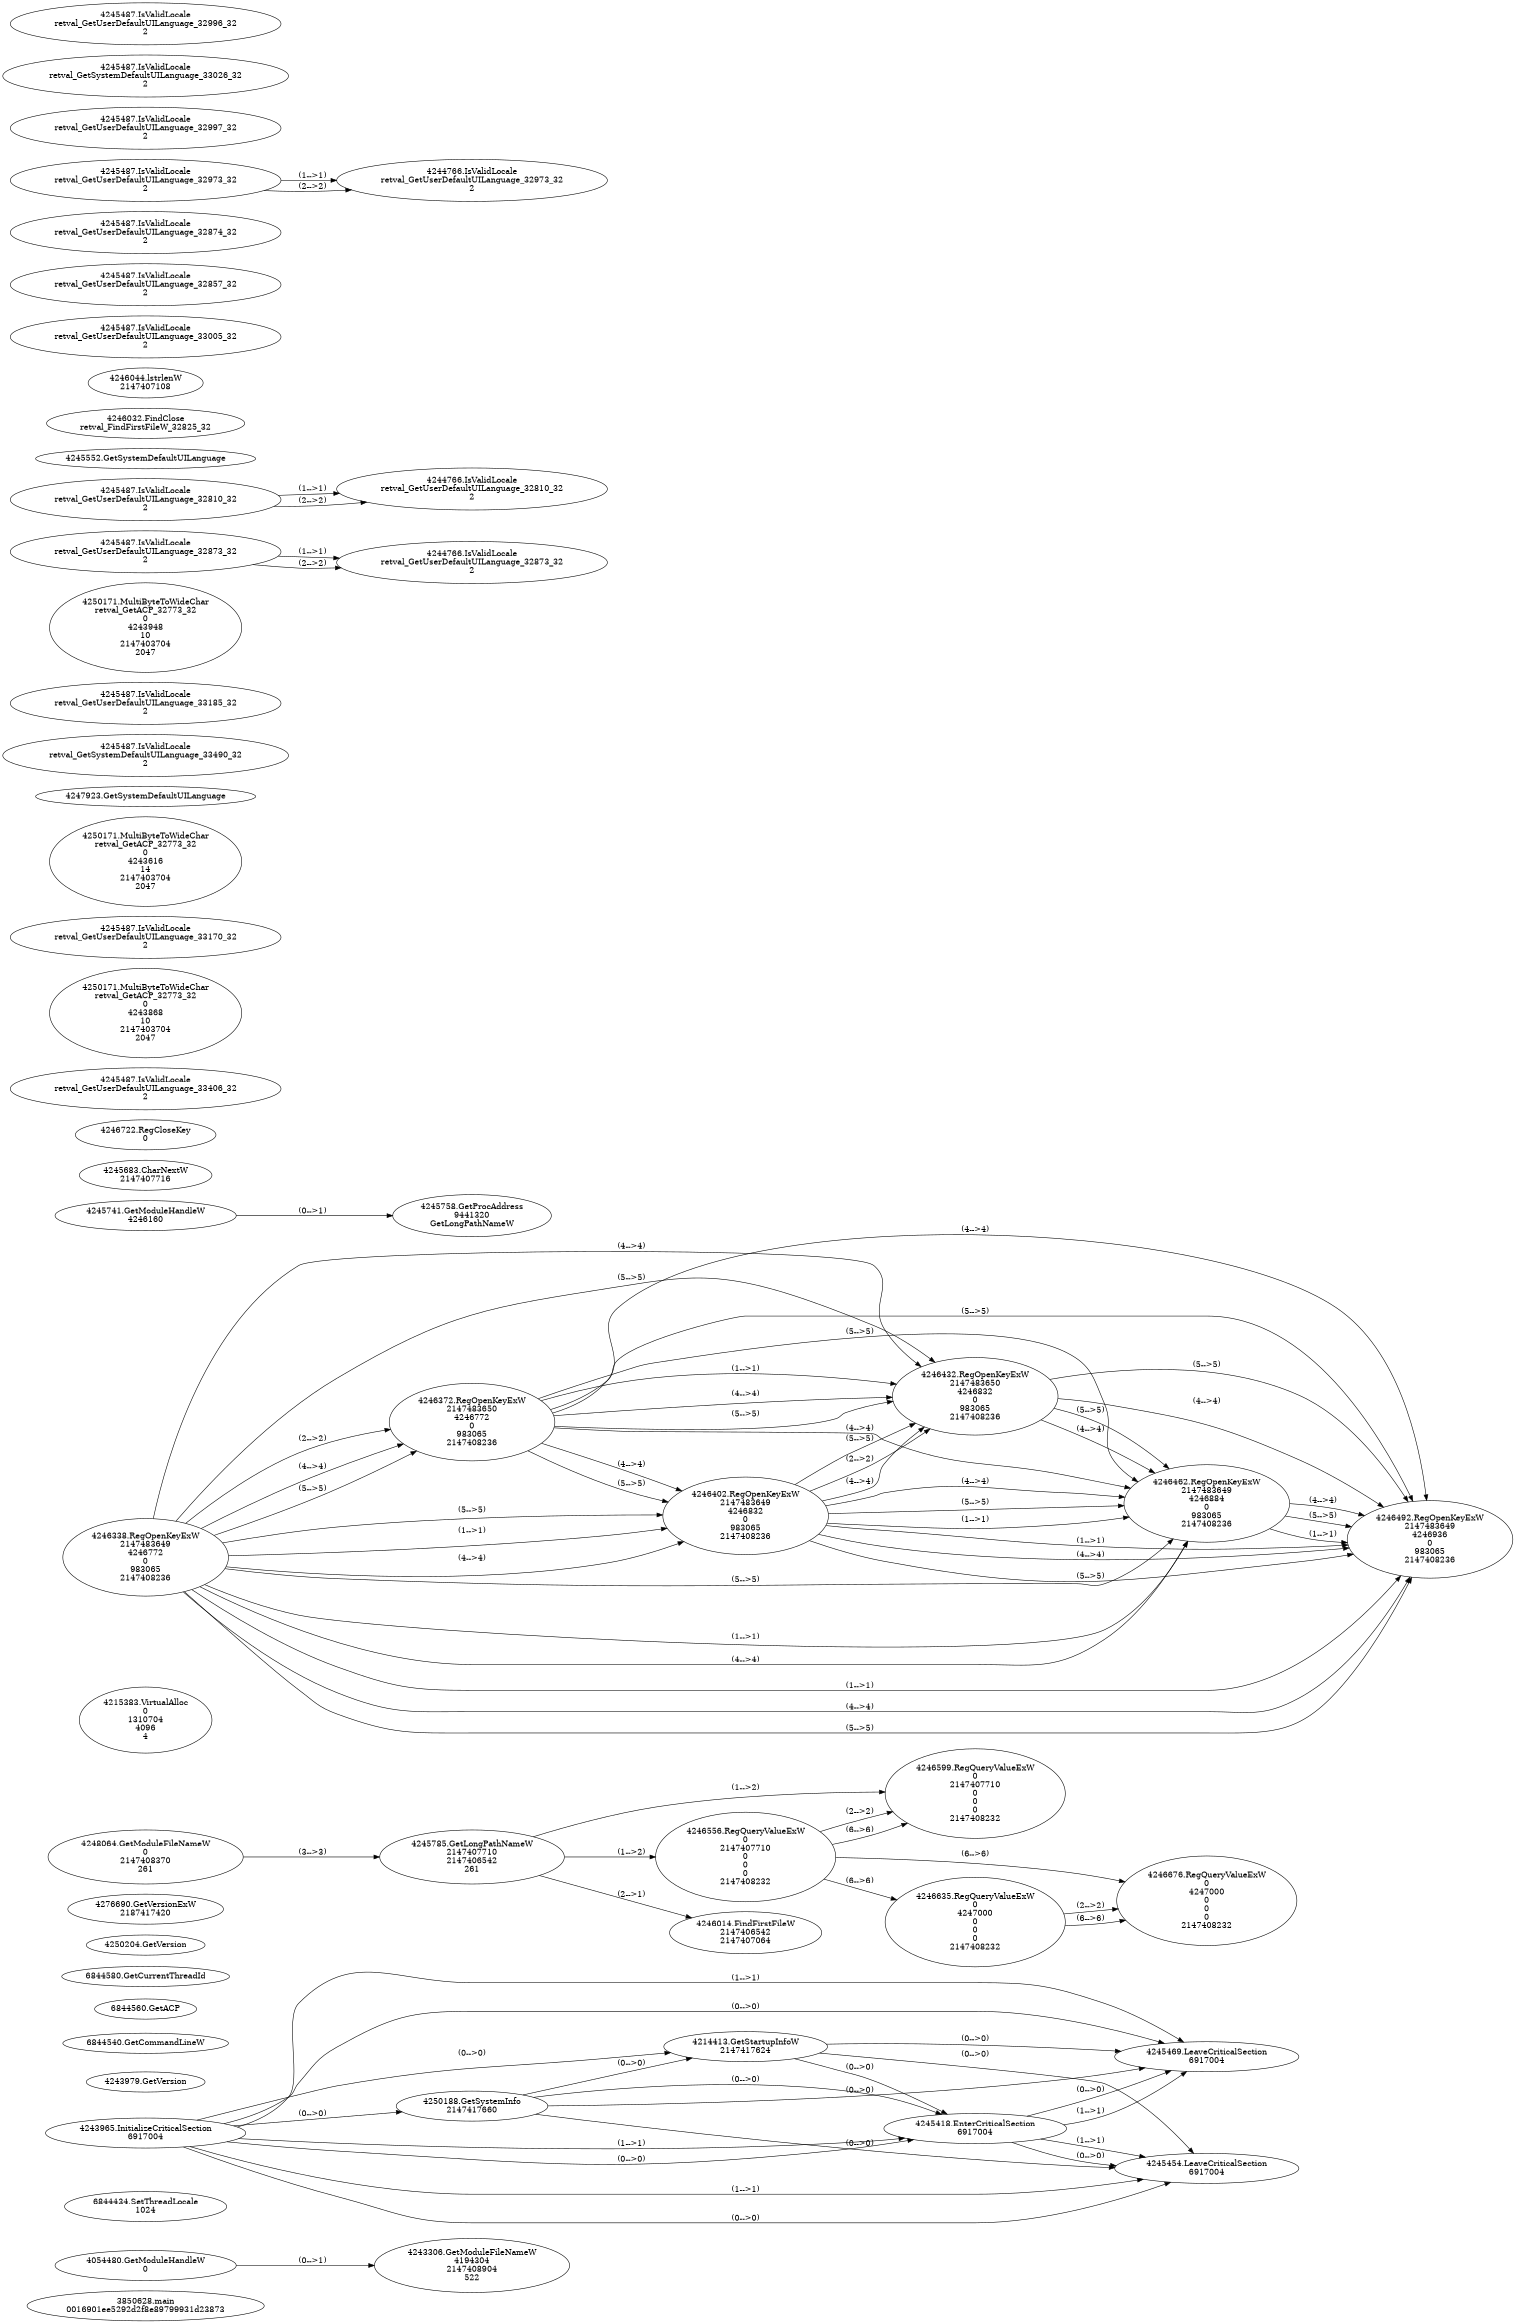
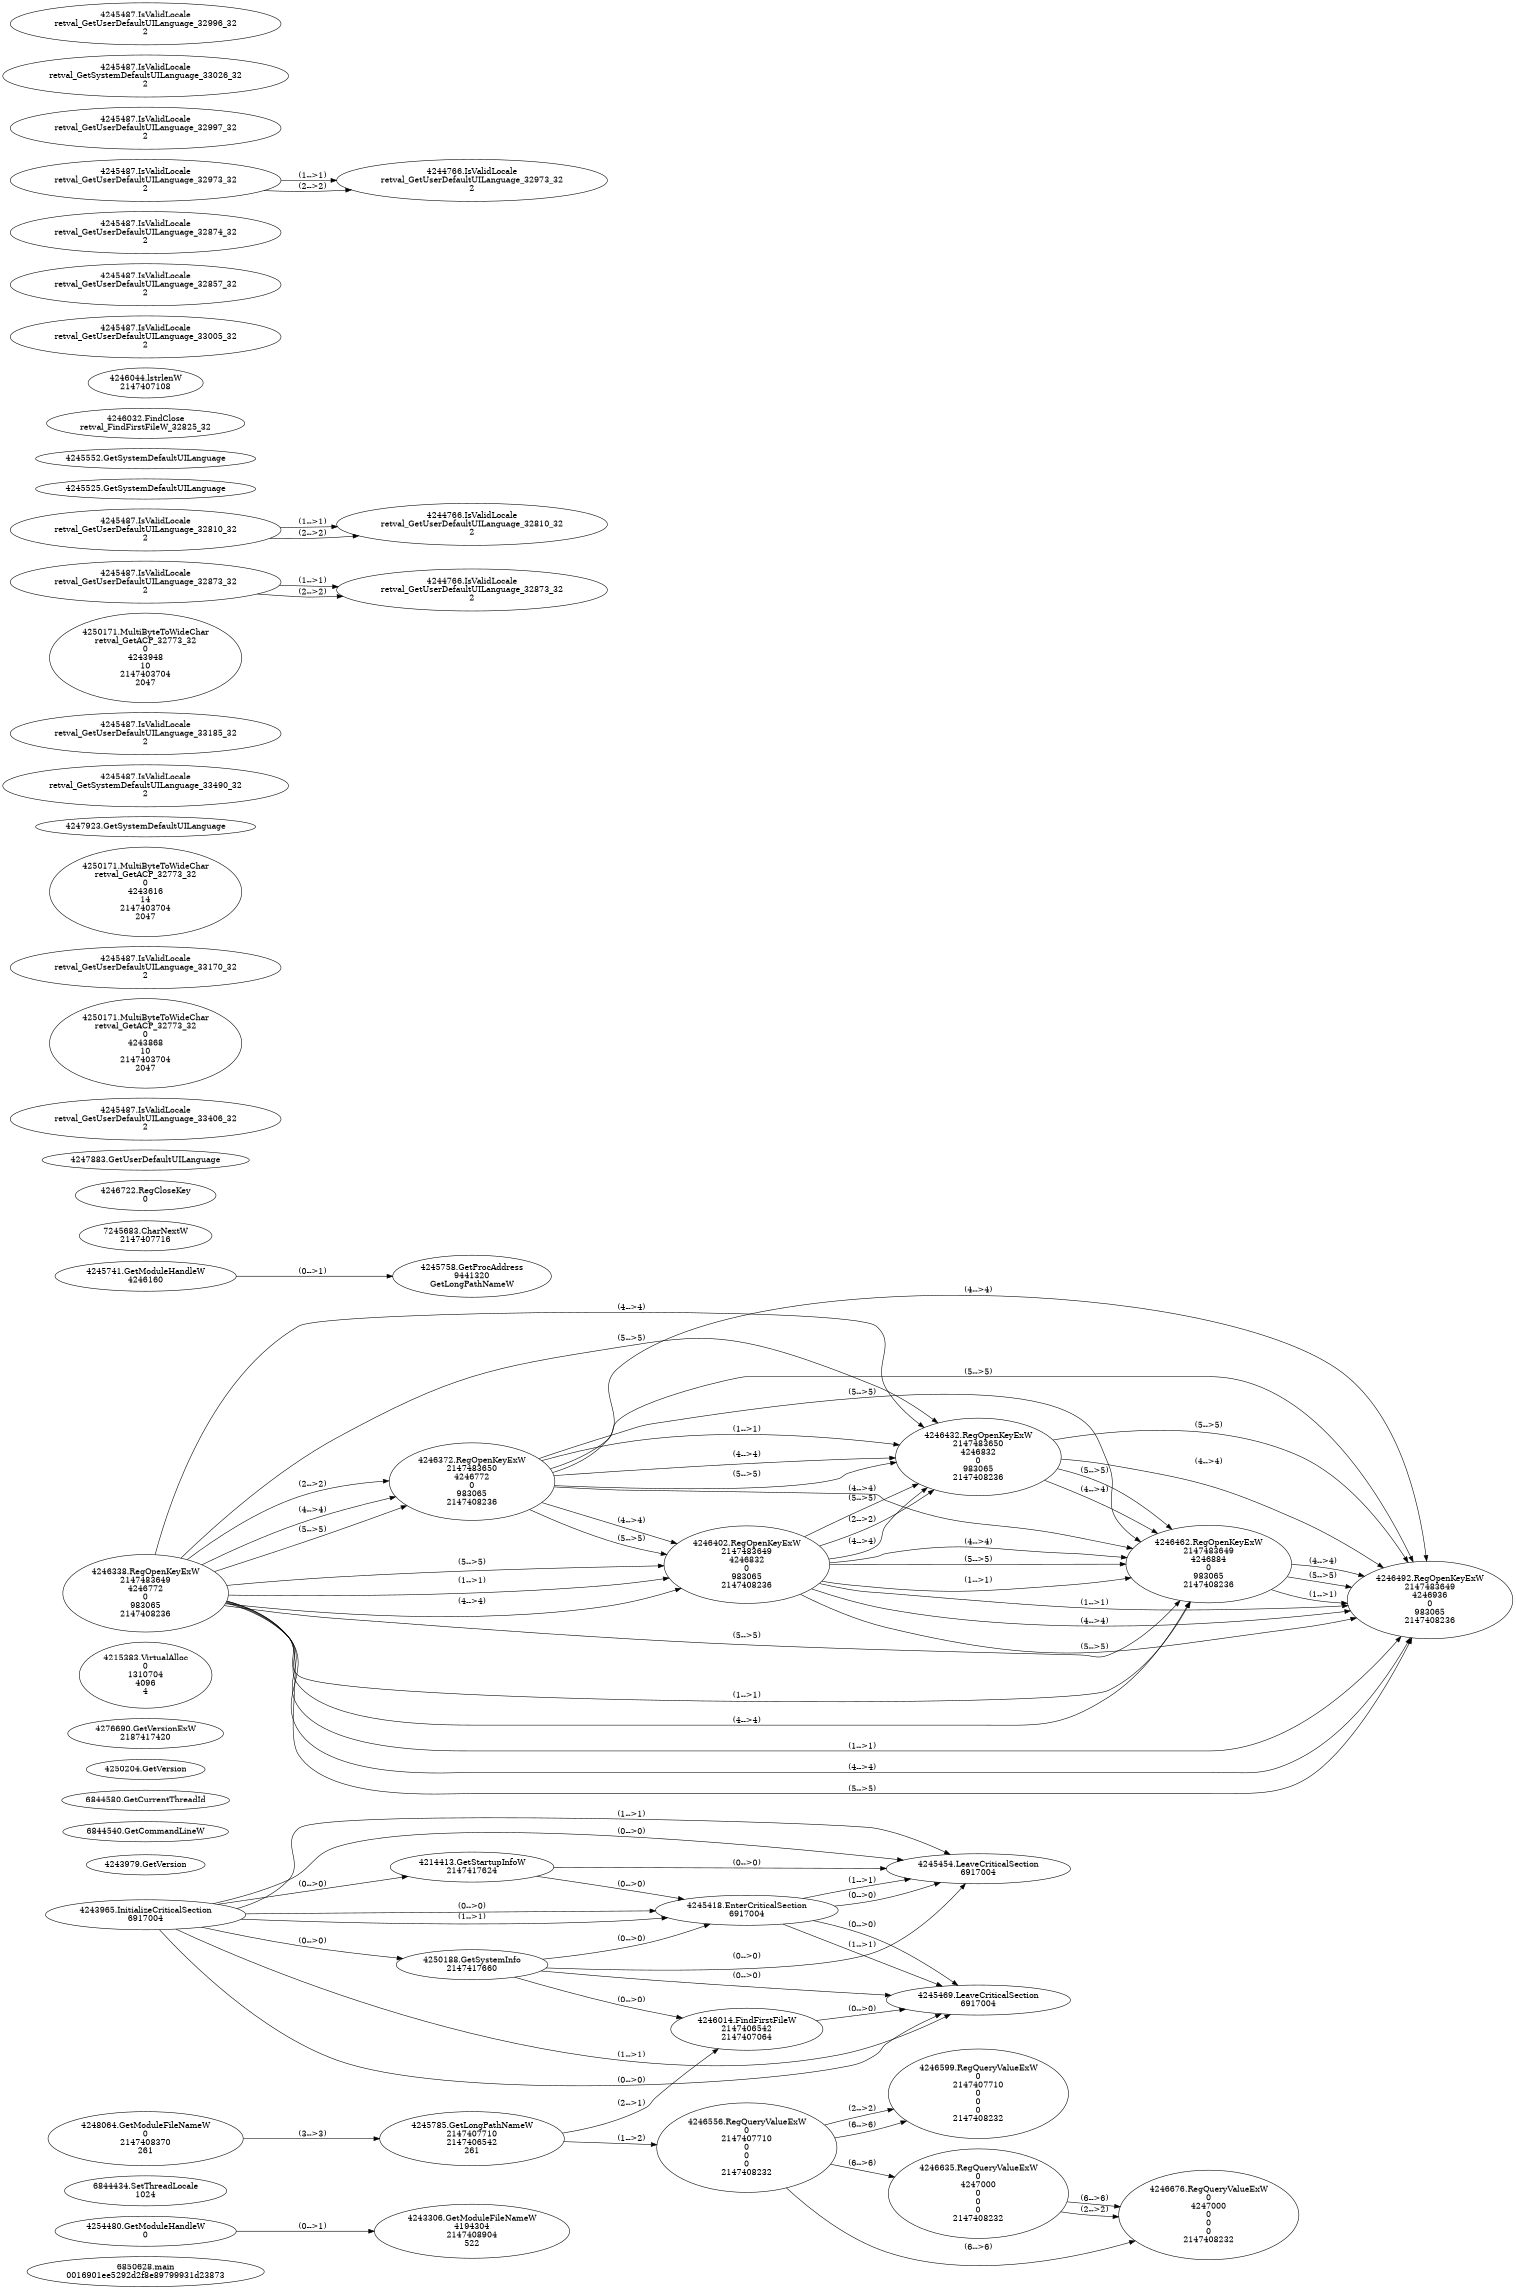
none -> (146, 489)
none -> (146, 1160)
(146, 1175) -> (146, 1236)
(704, 1801) -> none
(146, 2009) -> none
(971, 2045) -> (858, 2015)
(605, 2077) -> (595, 1999)
(146, 2265) -> (146, 2231)
(146, 2306) -> (146, 2272)
